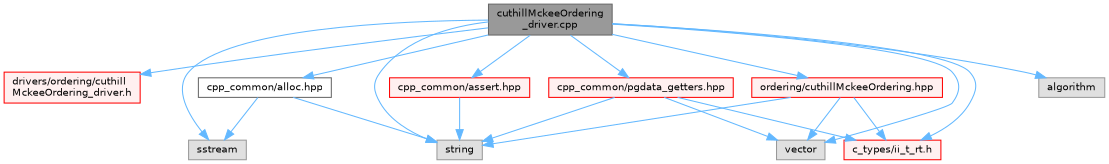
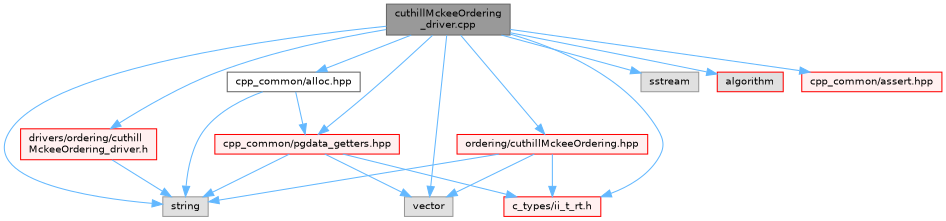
(1072, 88) -> (750, 82)
(460, 113) -> (137, 176)
(244, 115) -> (299, 108)
